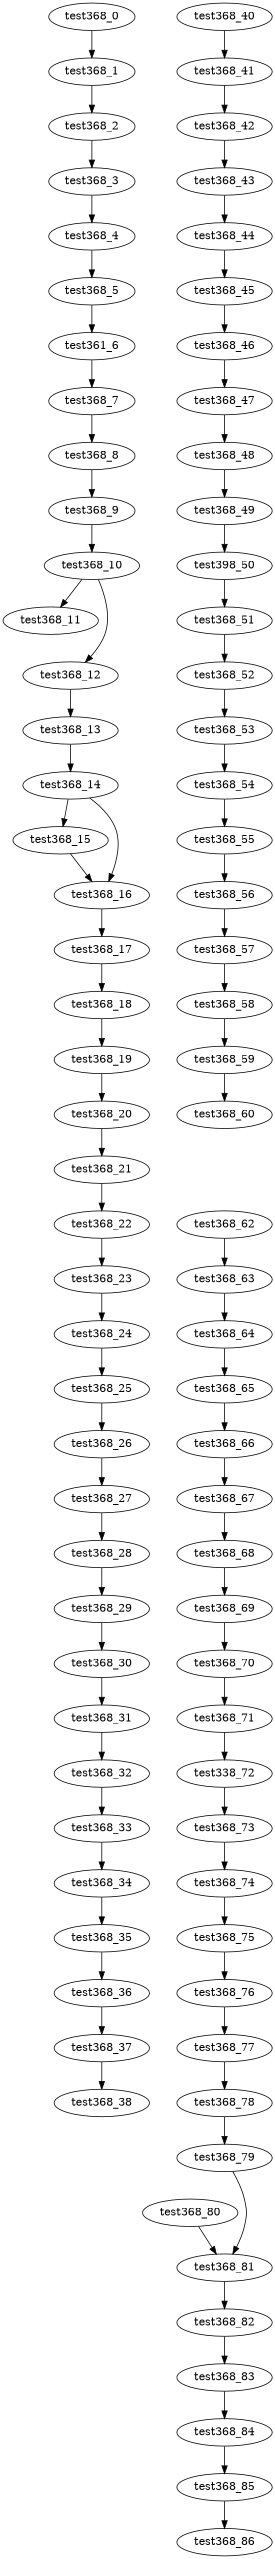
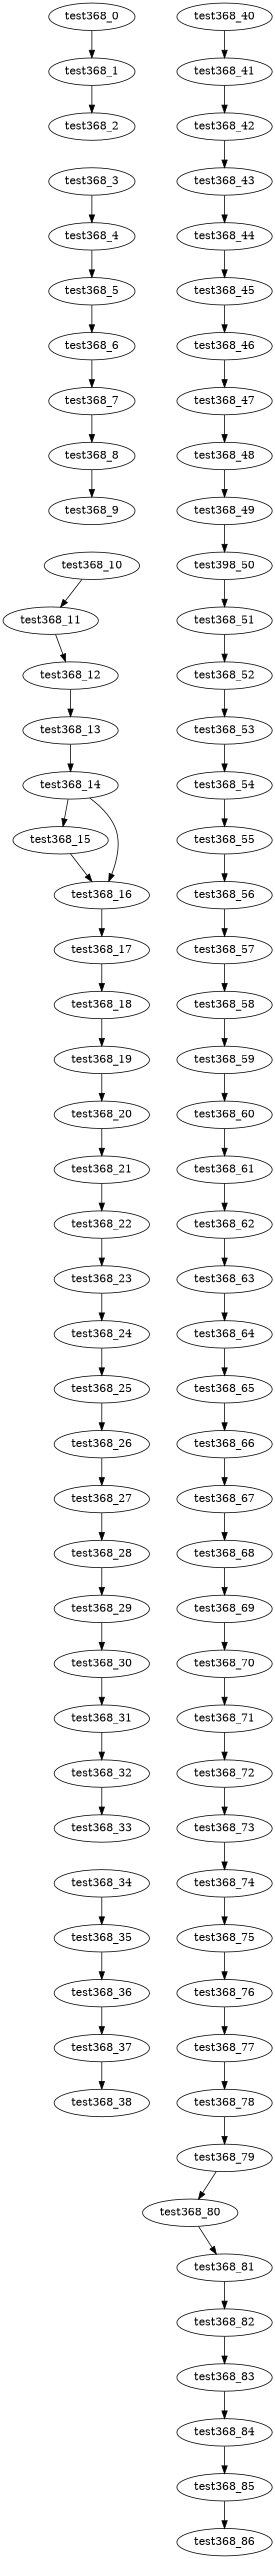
(92, 150) -> none
(92, 346) -> (92, 346)
(92, 535) -> none
(108, 620) -> (59, 644)
none -> (225, 1170)
(225, 1774) -> (225, 1774)
(102, 1852) -> none
(246, 2209) -> (209, 2182)
